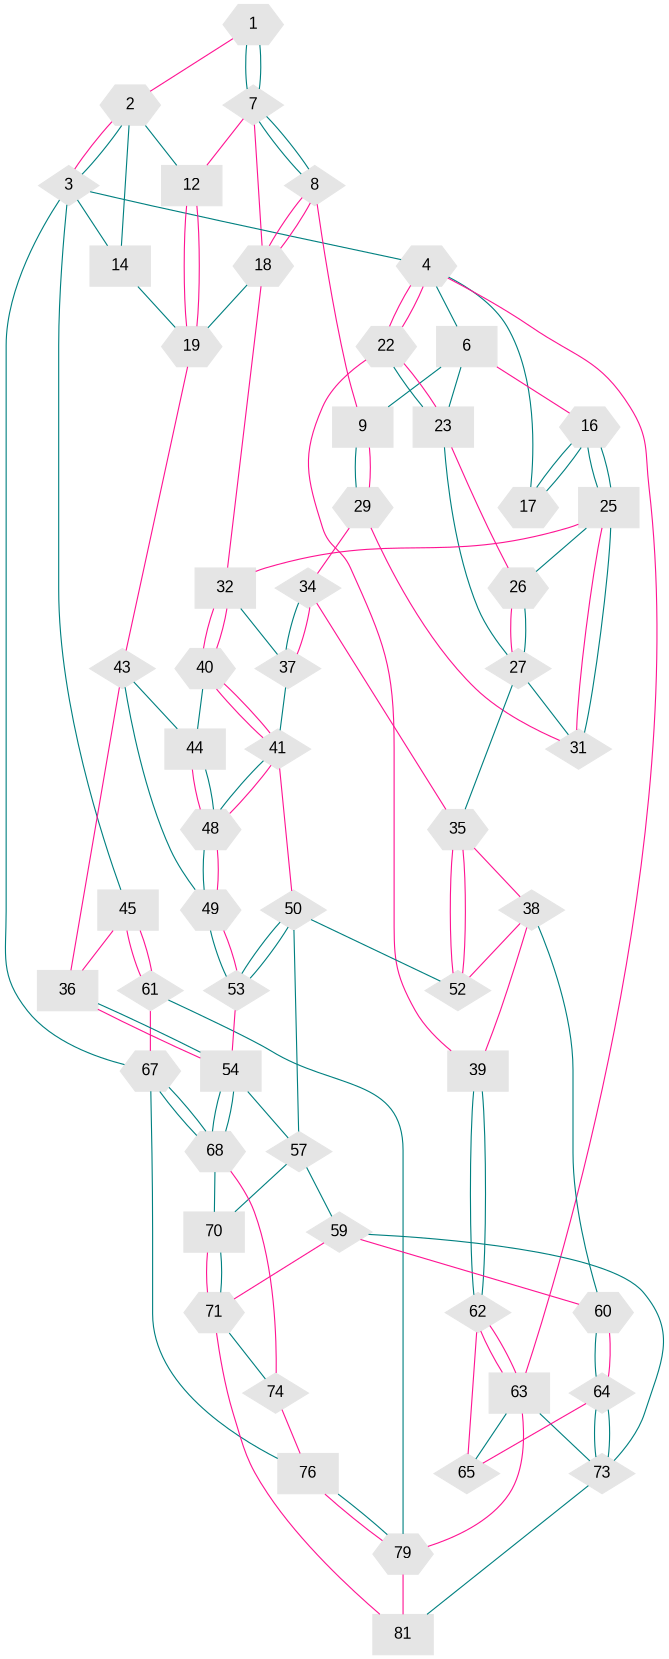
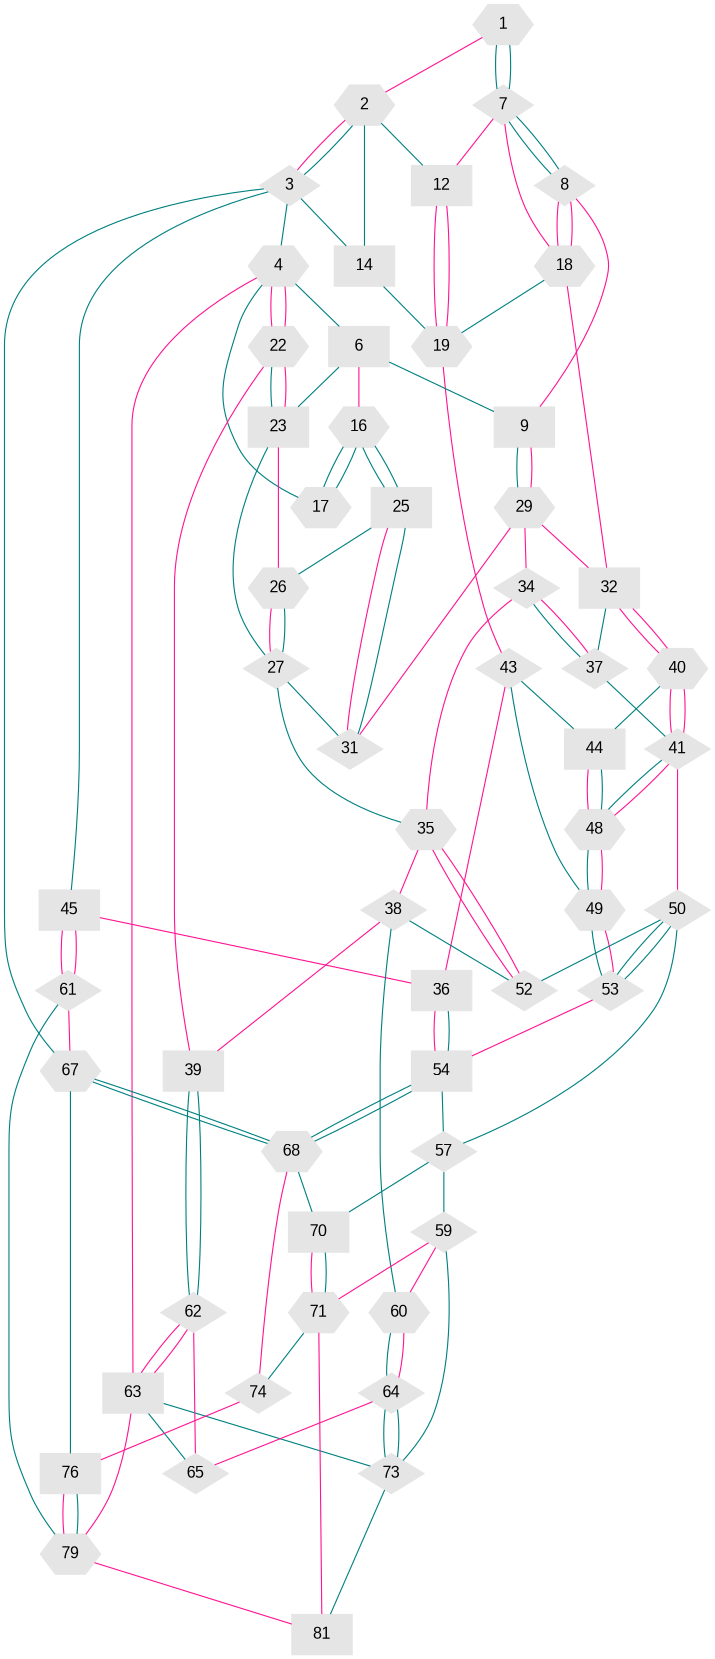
(417, 548) -> (565, 546)
(495, 950) -> (459, 950)
